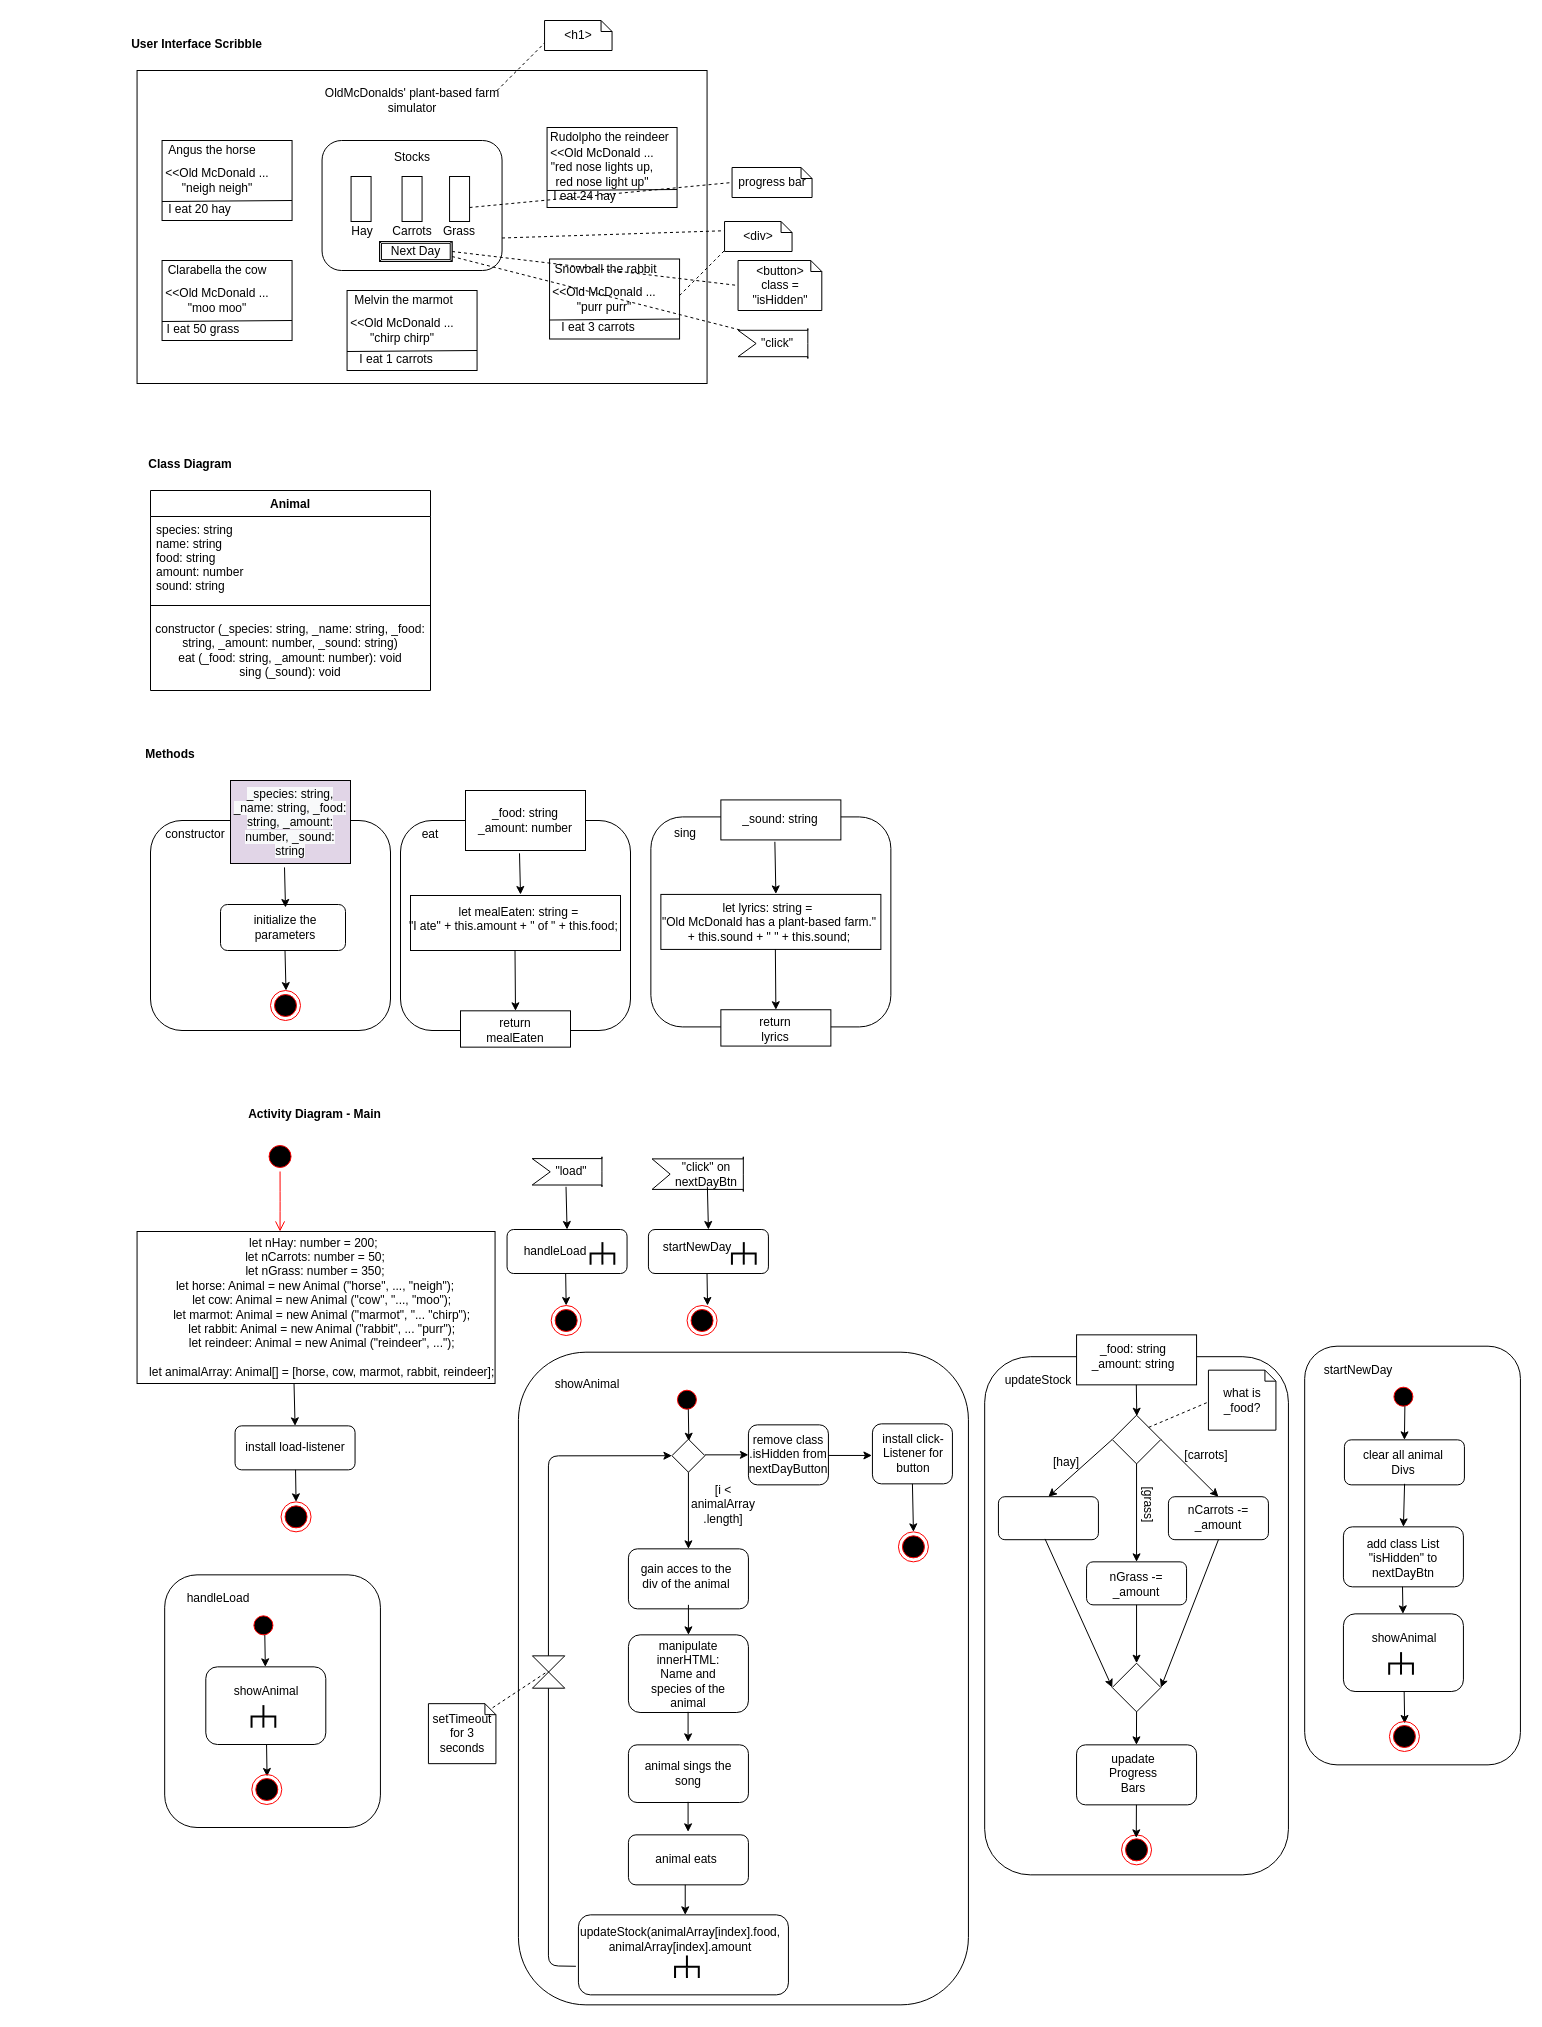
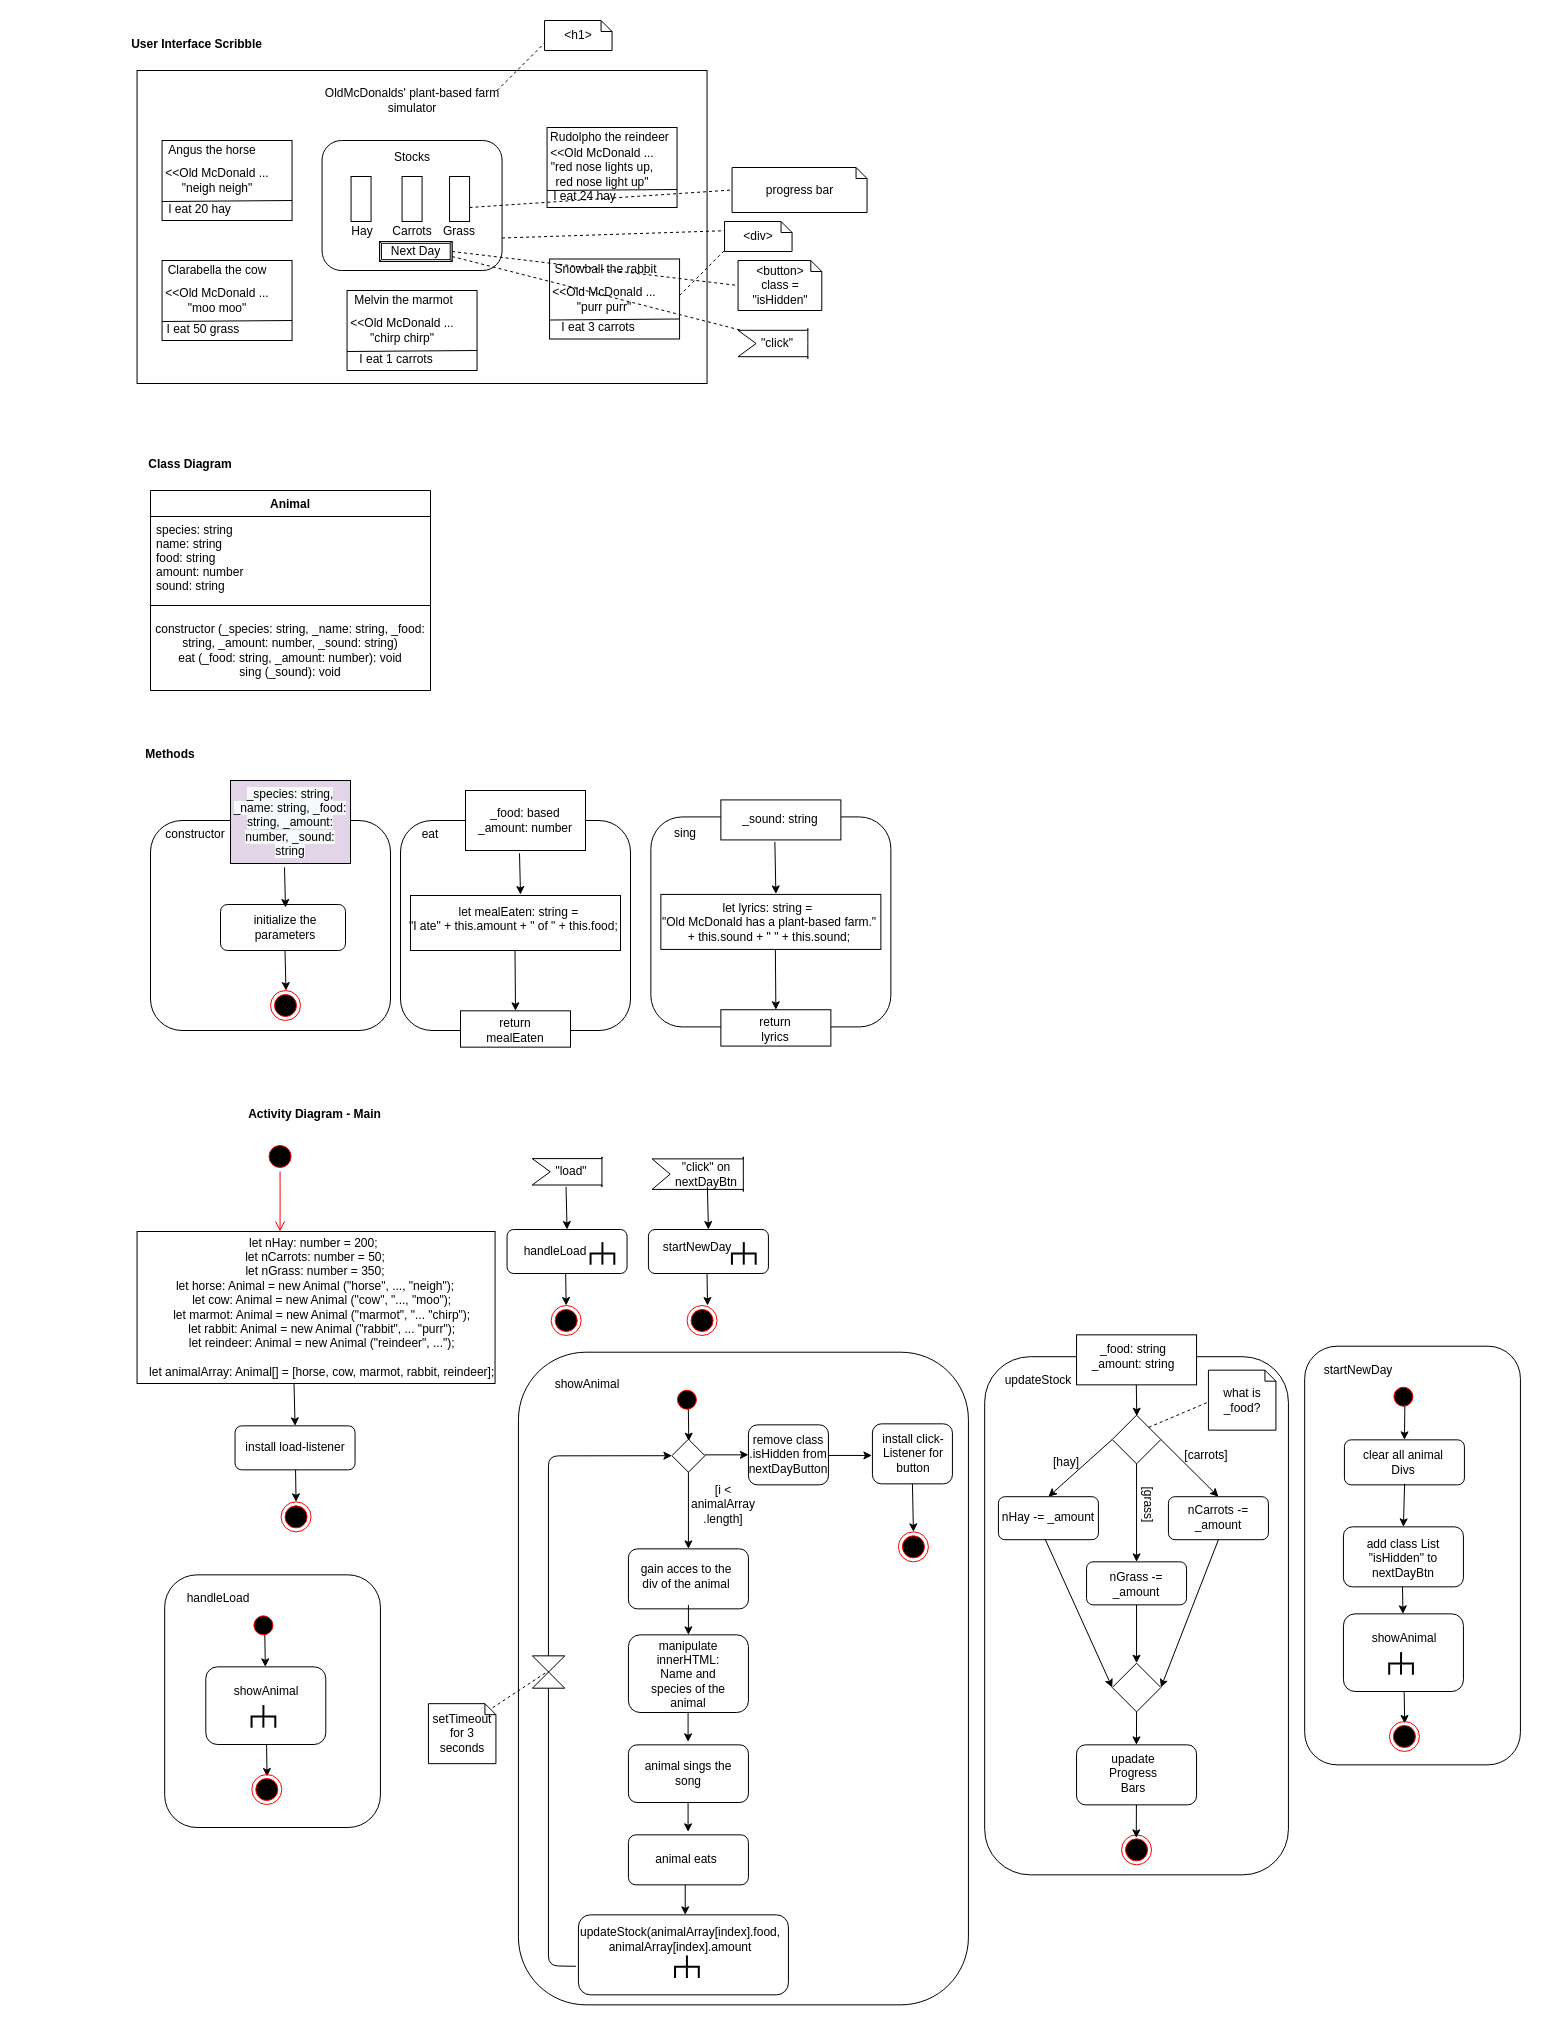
(772, 183) -> (800, 190)
(526, 821) -> (526, 821)
none -> (1048, 1518)
